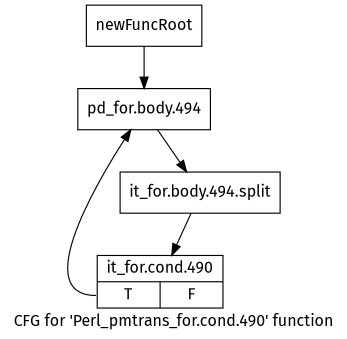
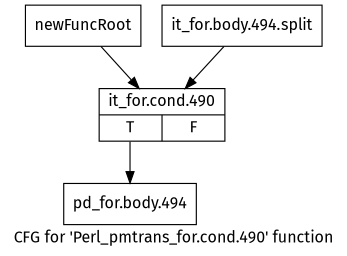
(144, 62) -> (116, 63)
(169, 146) -> none
